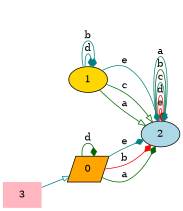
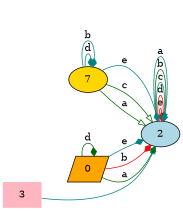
(88, 80) -> (88, 80)
(52, 183) -> (106, 195)
